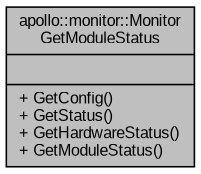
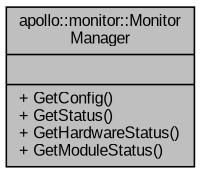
(100, 39) -> (100, 39)
